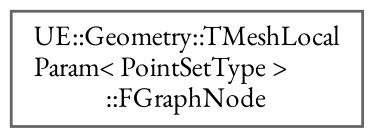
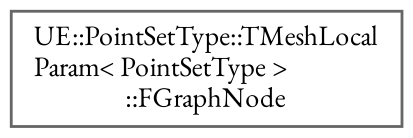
(187, 69) -> (207, 69)
